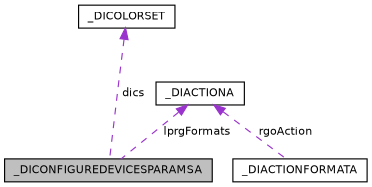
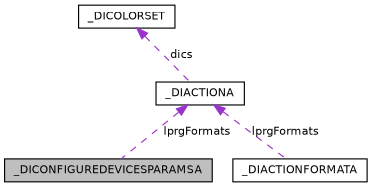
(117, 99) -> (168, 59)
(284, 132) -> (284, 132)
